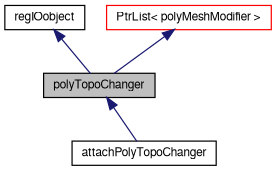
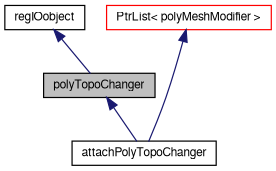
(139, 55) -> (168, 92)
